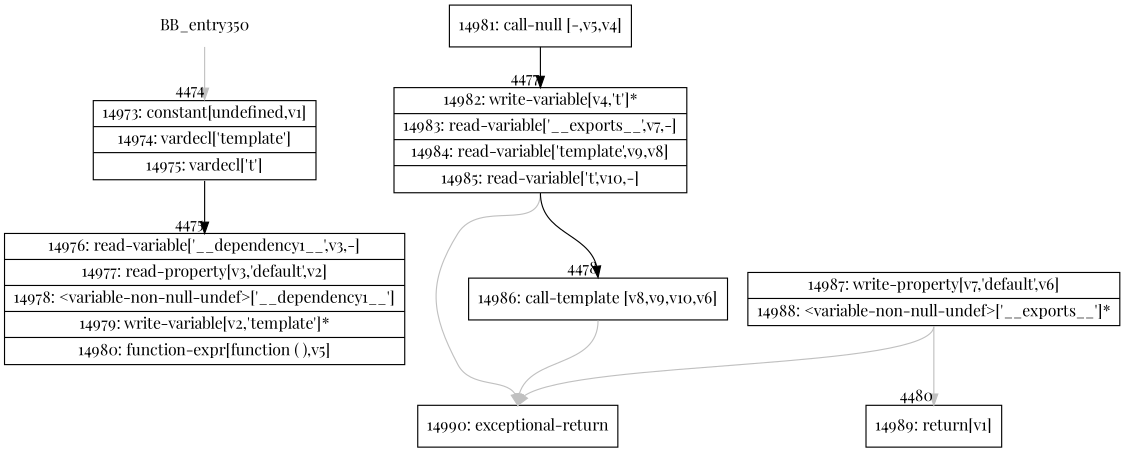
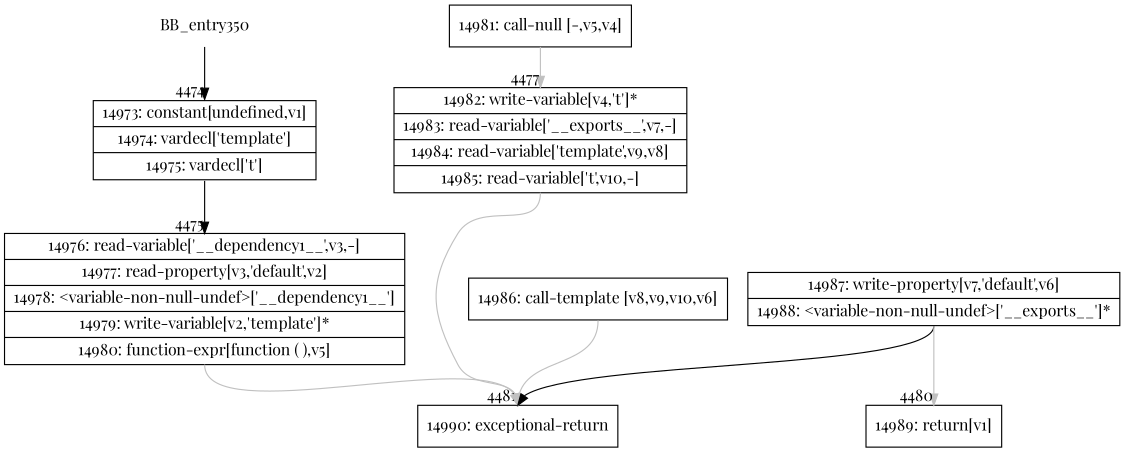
(540, 62) -> (540, 62)
(205, 67) -> (205, 67)
(564, 232) -> none
(731, 365) -> (731, 365)
none -> (356, 385)
